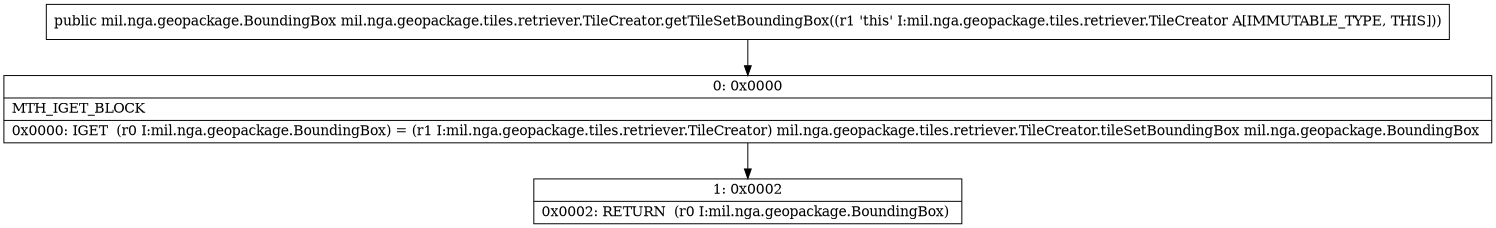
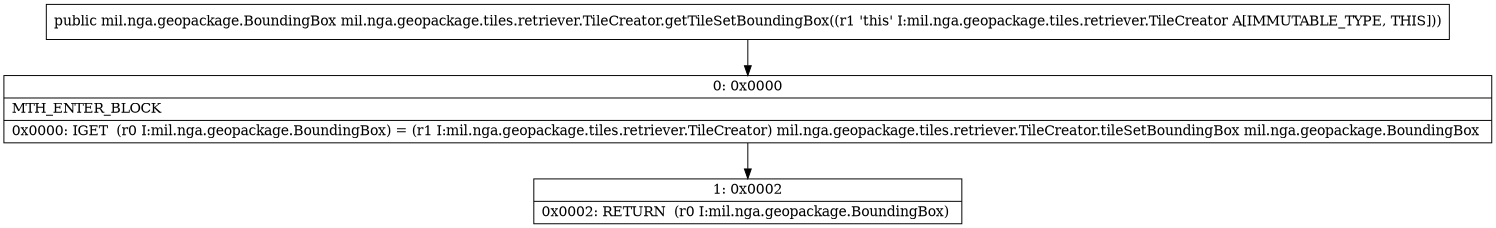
(78, 109) -> (87, 109)
